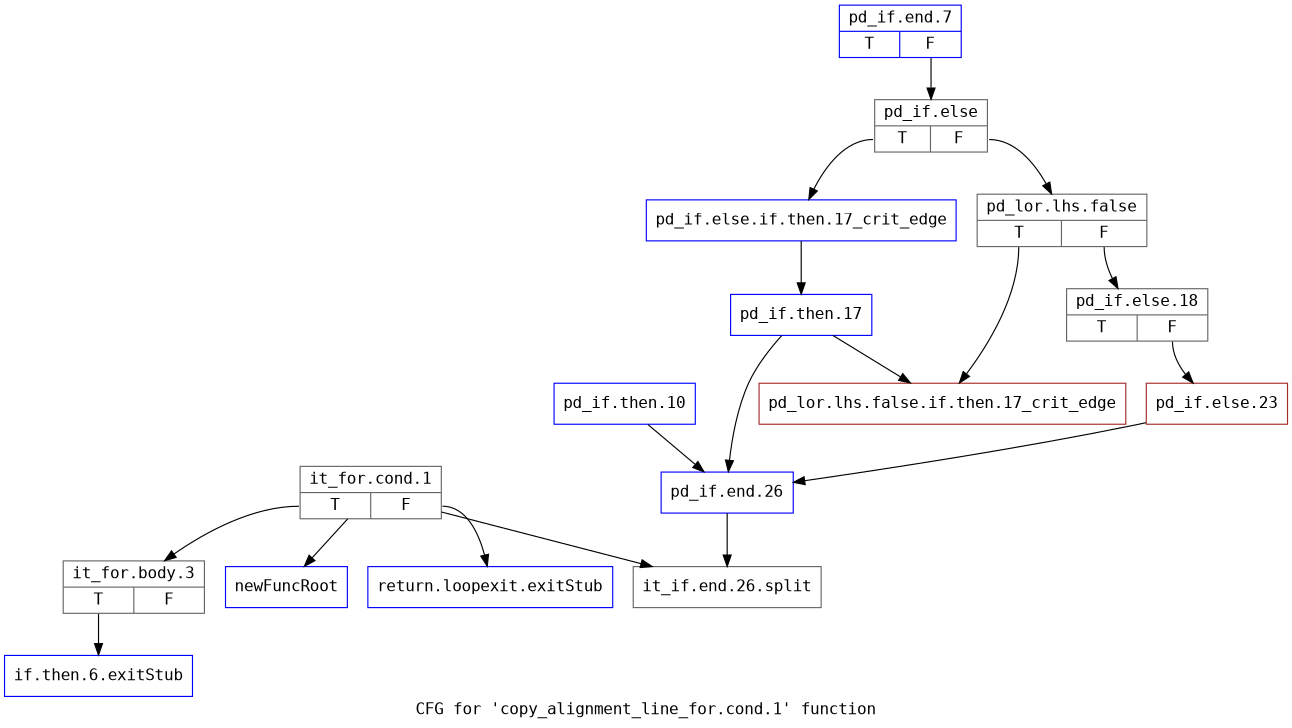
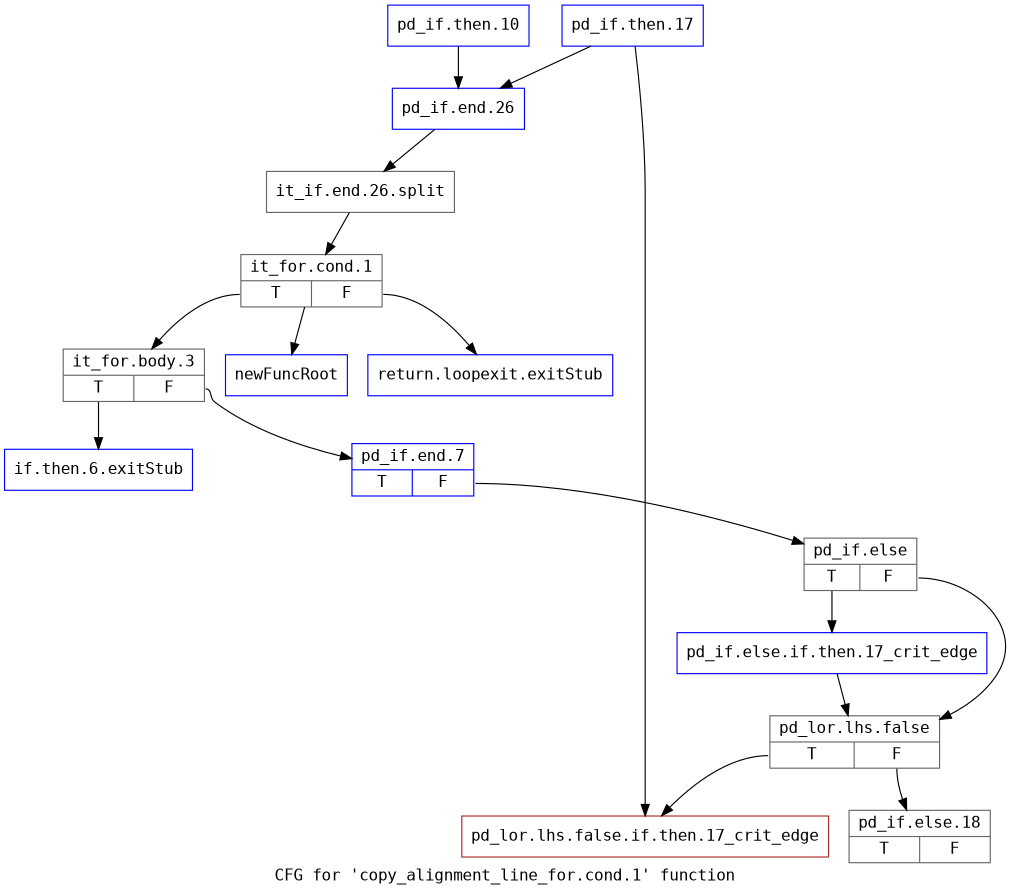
(801, 262) -> (841, 689)
(1217, 404) -> none
none -> (267, 432)
(541, 538) -> (340, 229)
